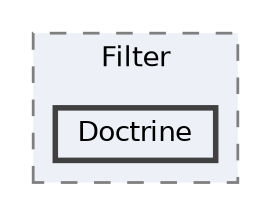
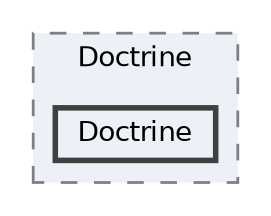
(135, 59) -> (135, 59)
